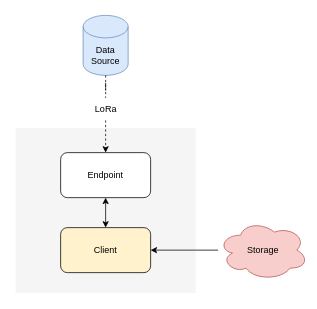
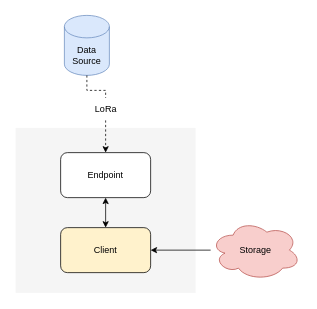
(105, 45) -> (87, 45)
(263, 250) -> (255, 250)
